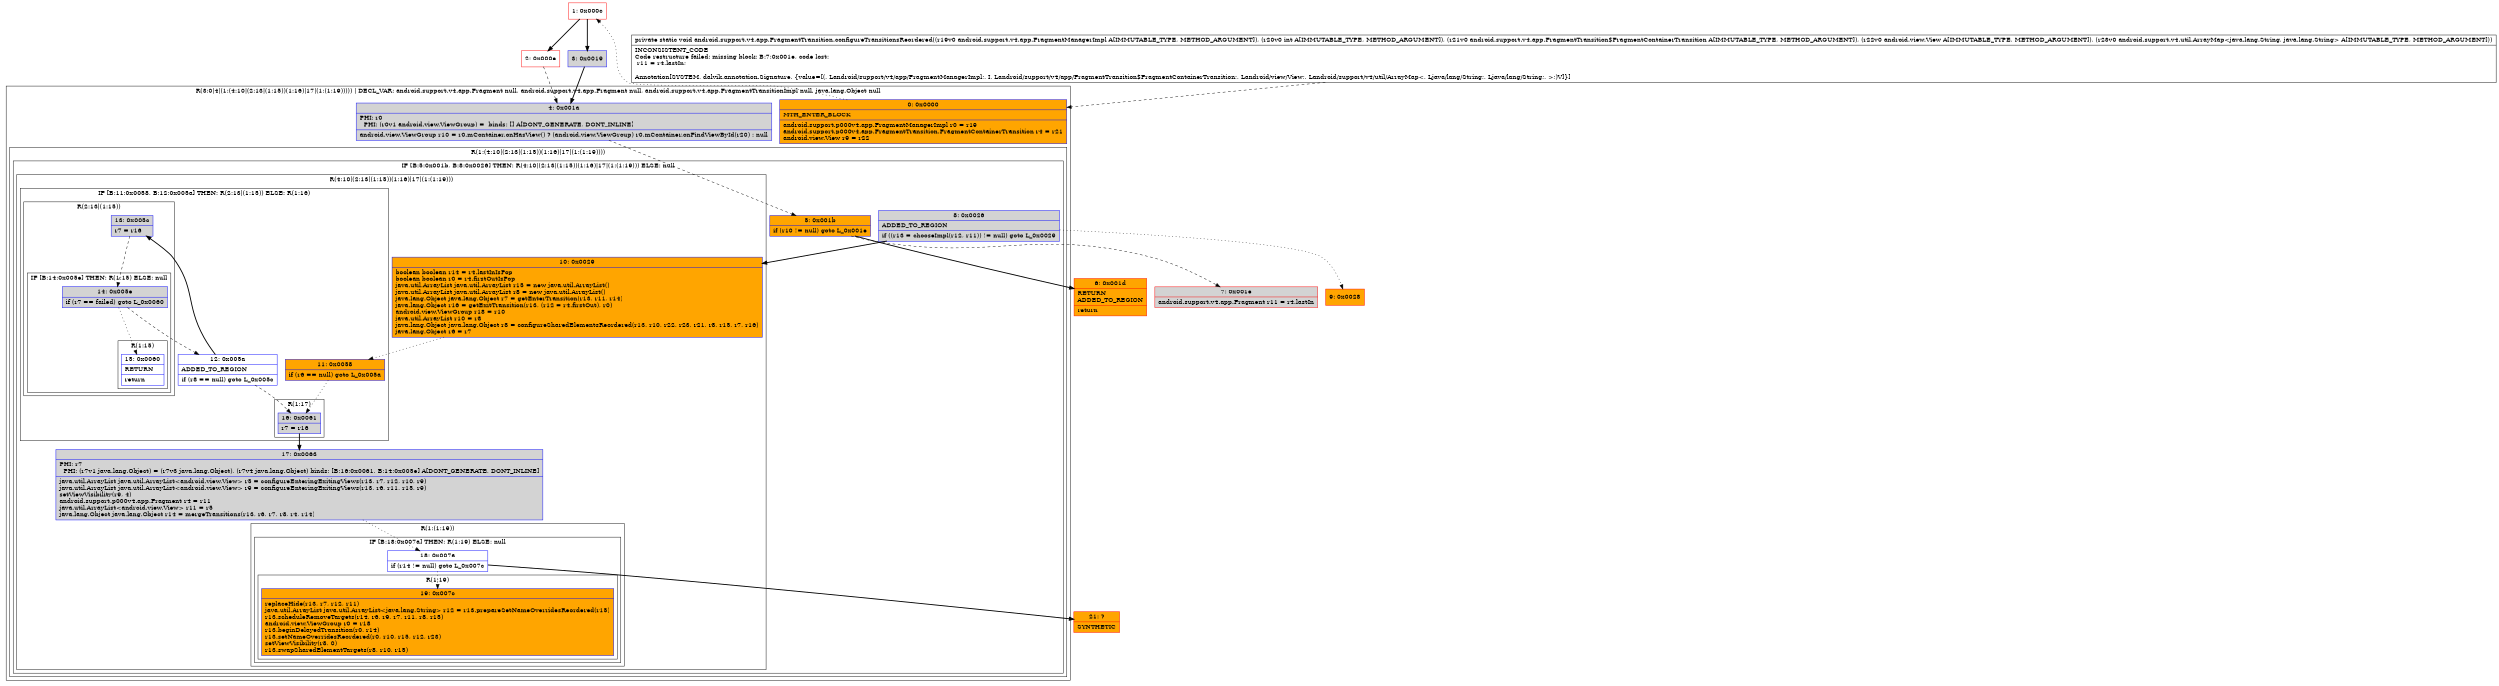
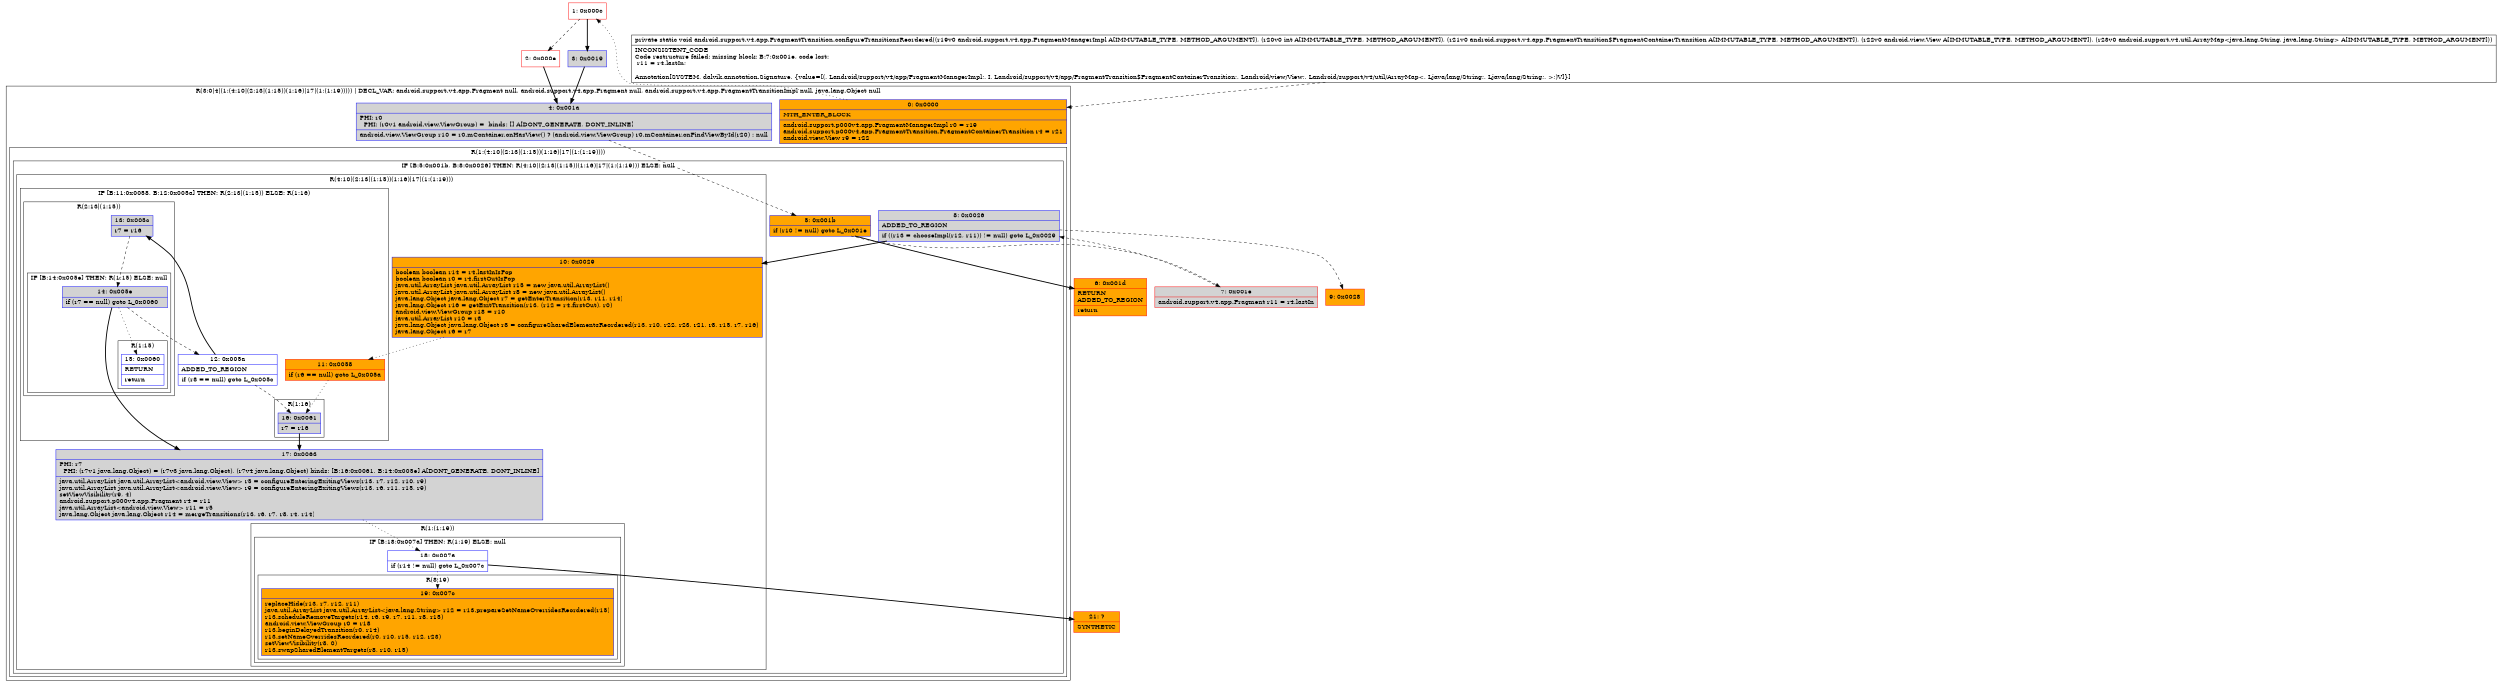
(566, 33) -> (566, 33)
(550, 83) -> (550, 83)
(1209, 239) -> (1209, 239)
none -> (1104, 245)
(115, 302) -> (112, 302)
(335, 370) -> (335, 370)
none -> (112, 387)
(299, 404) -> (299, 404)
(438, 580) -> (438, 580)
